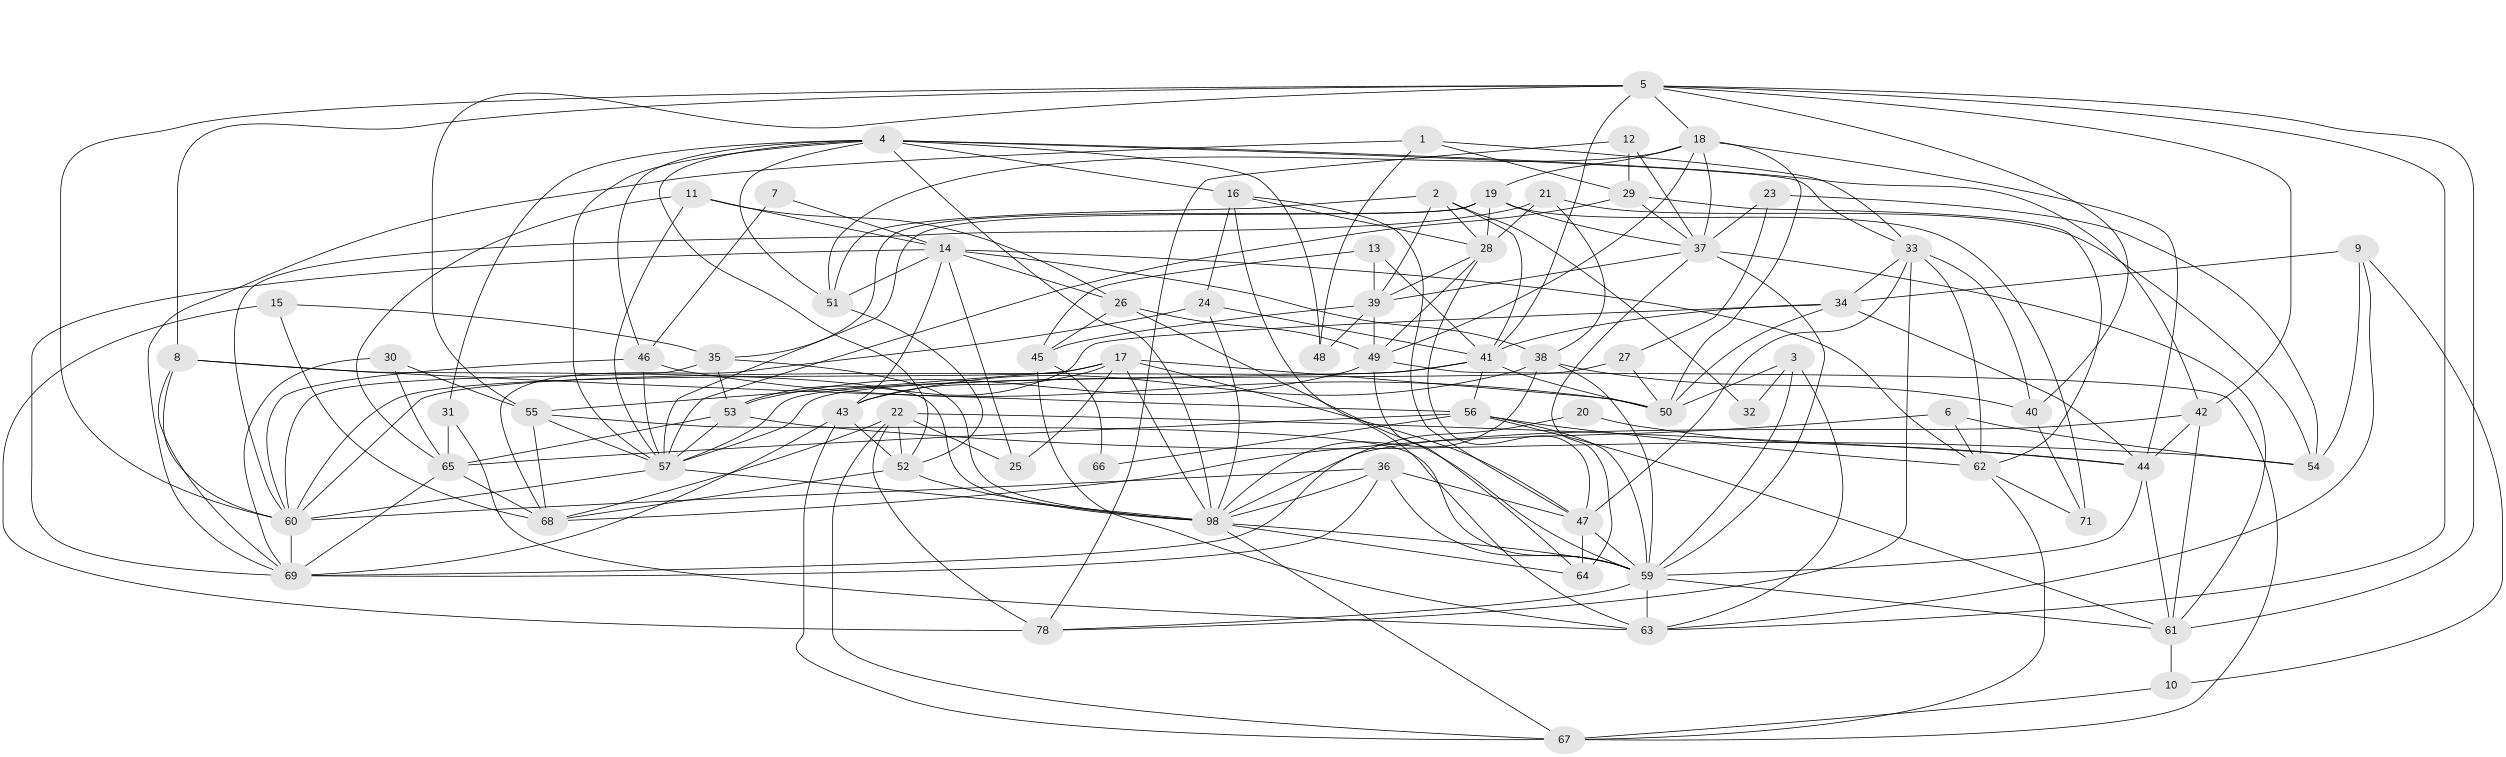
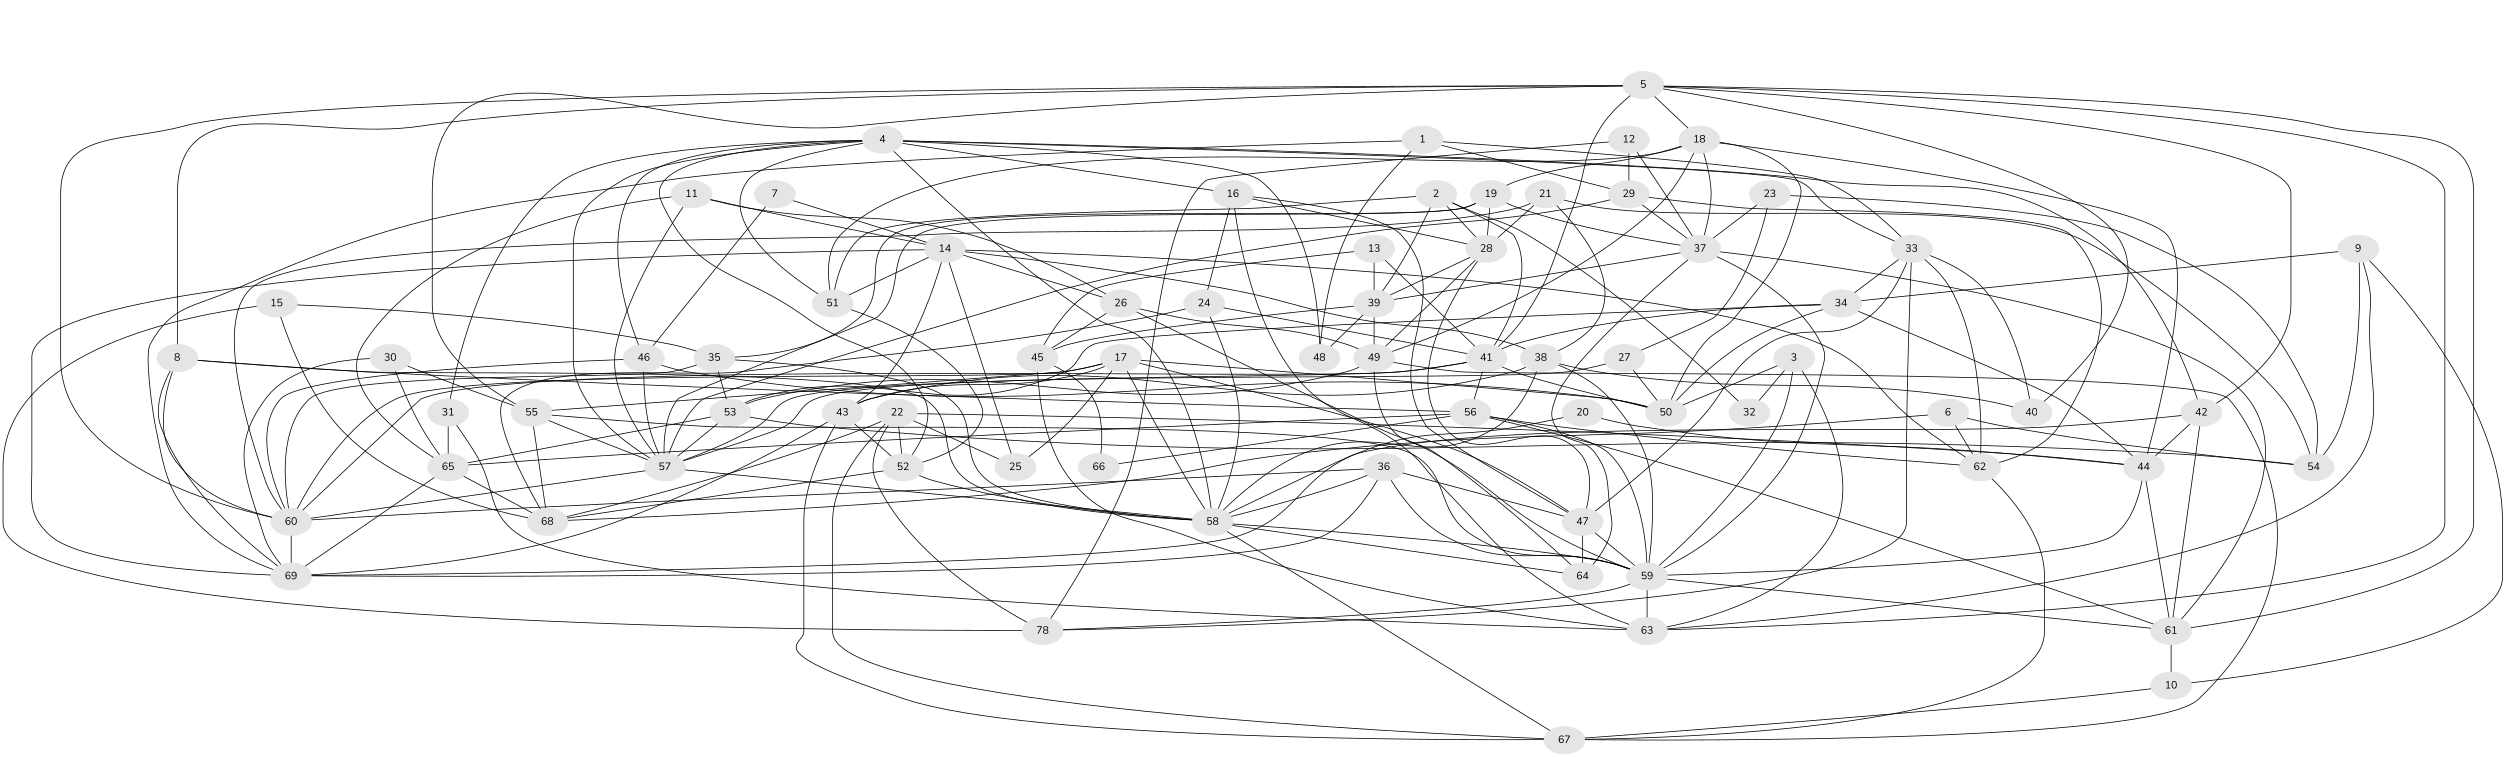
(1213, 522) -> (1213, 522)
(2086, 522) -> none
